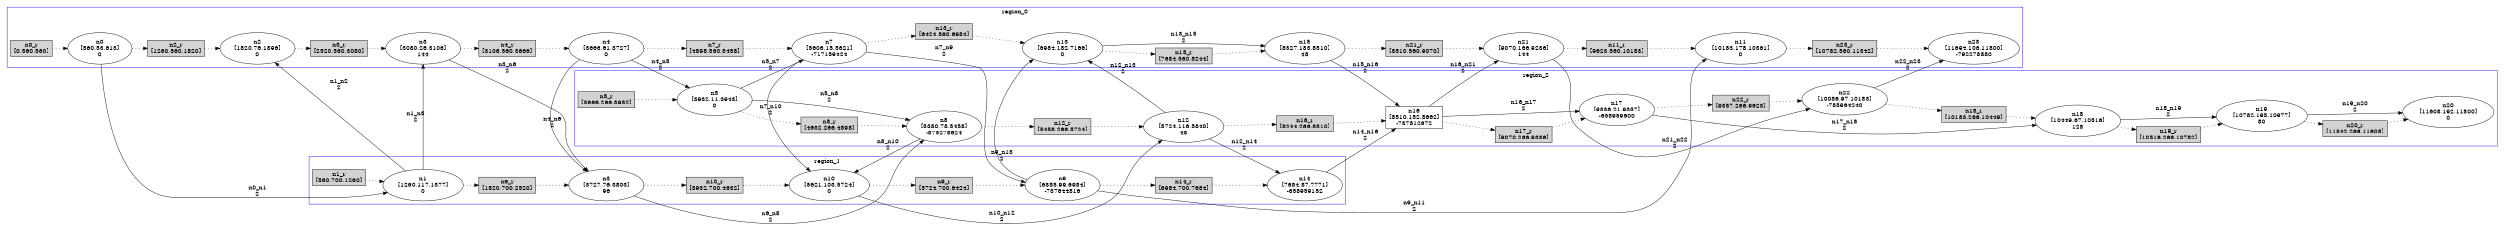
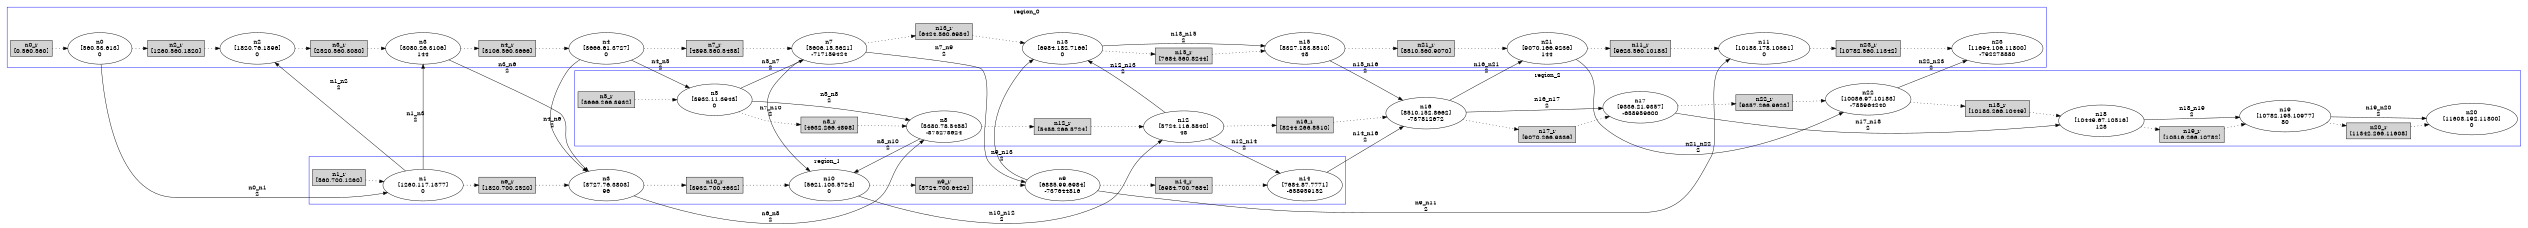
(1414, 117) -> (1426, 113)
